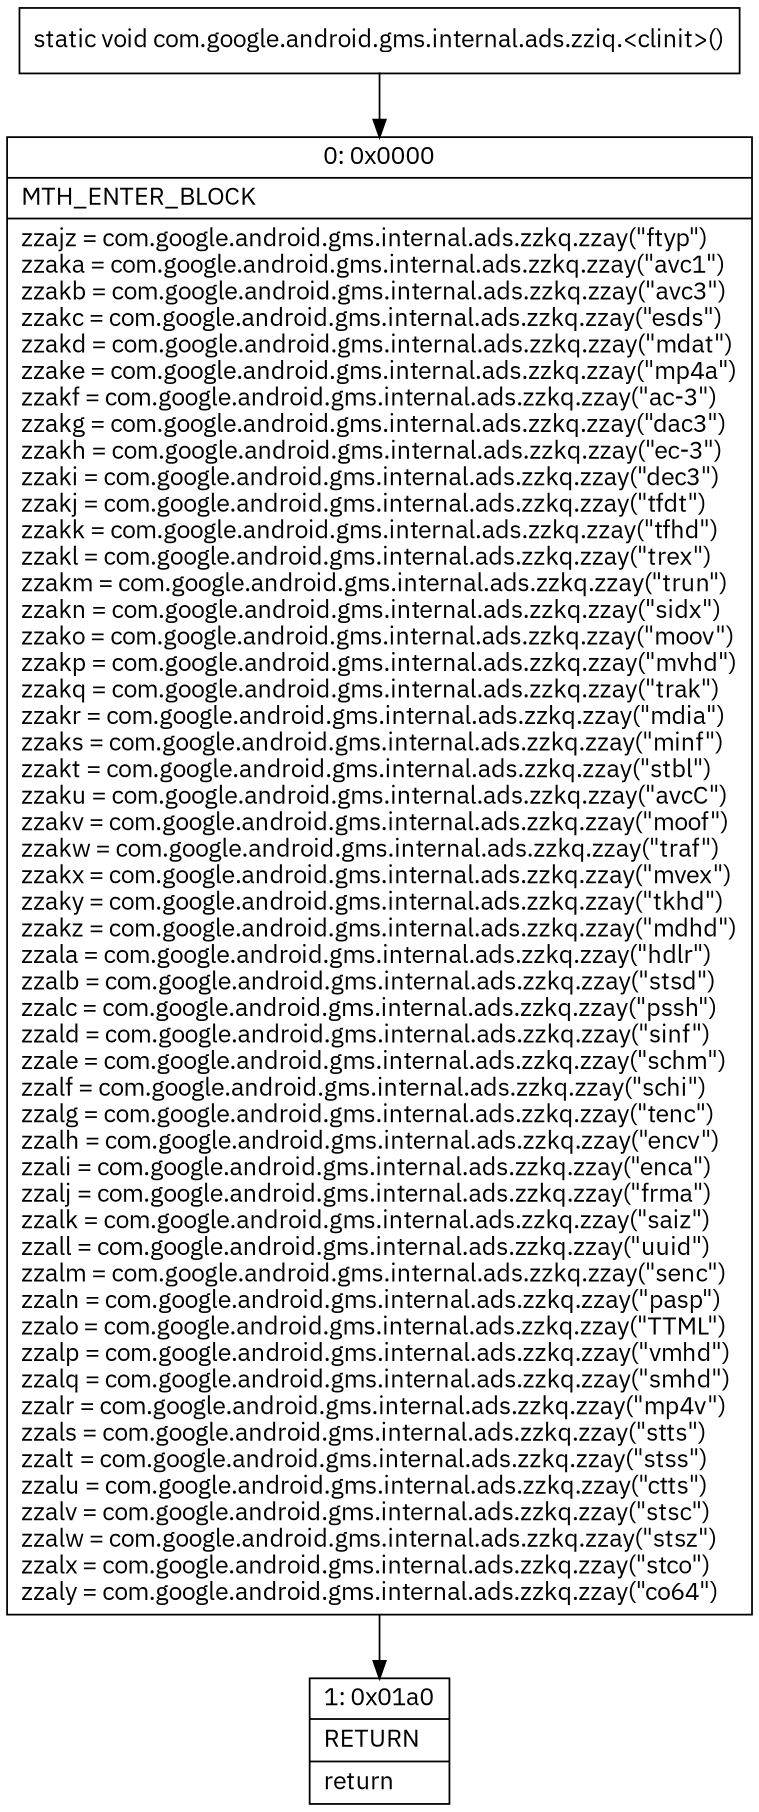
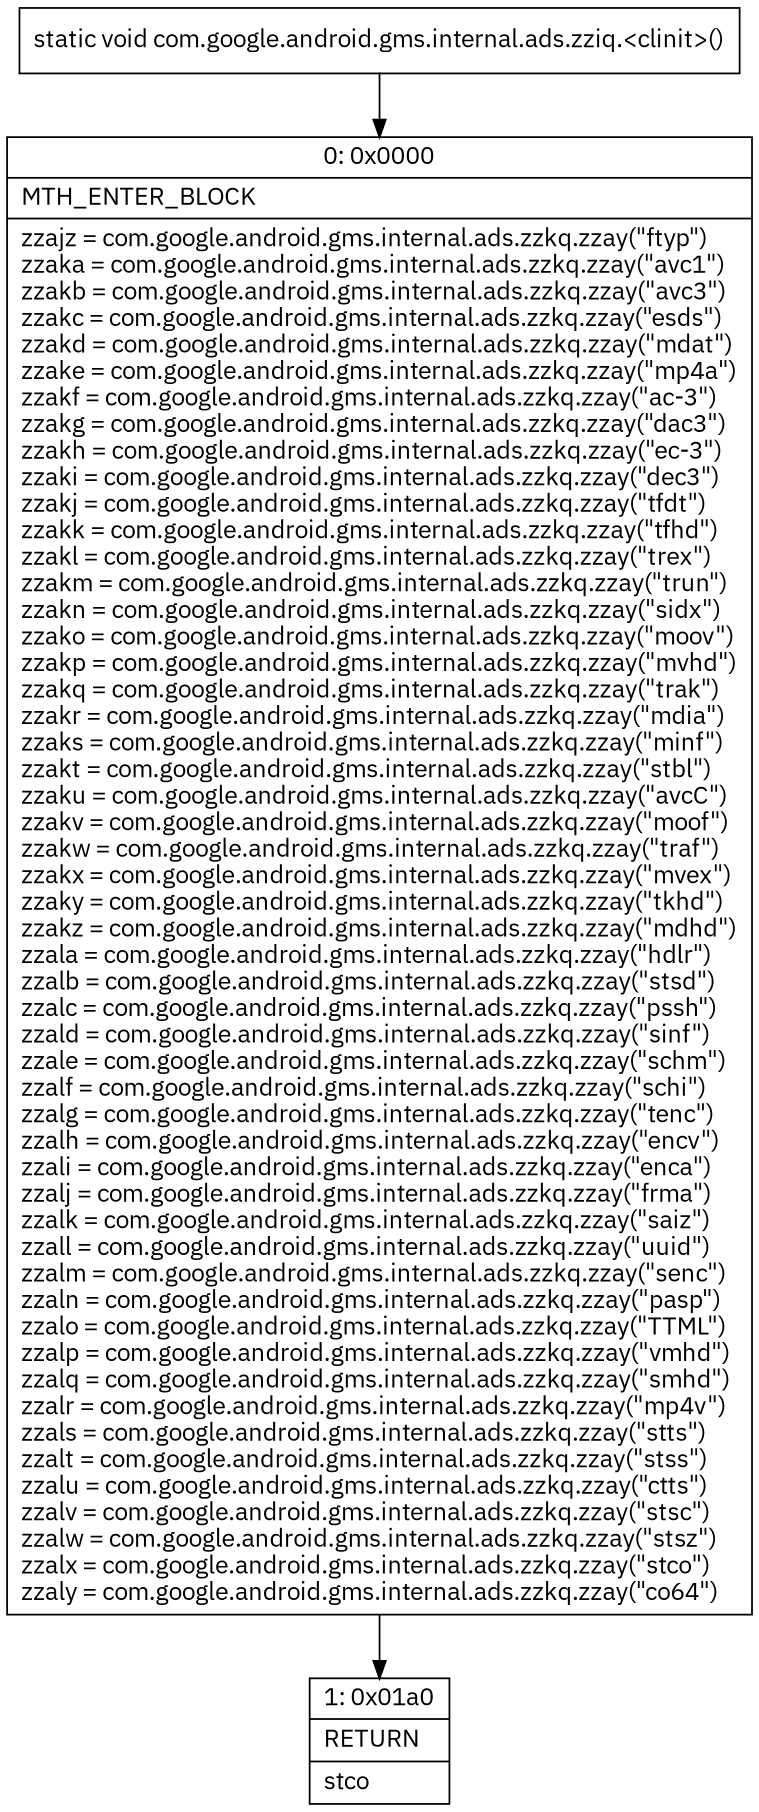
(359, 1782) -> (347, 1782)
